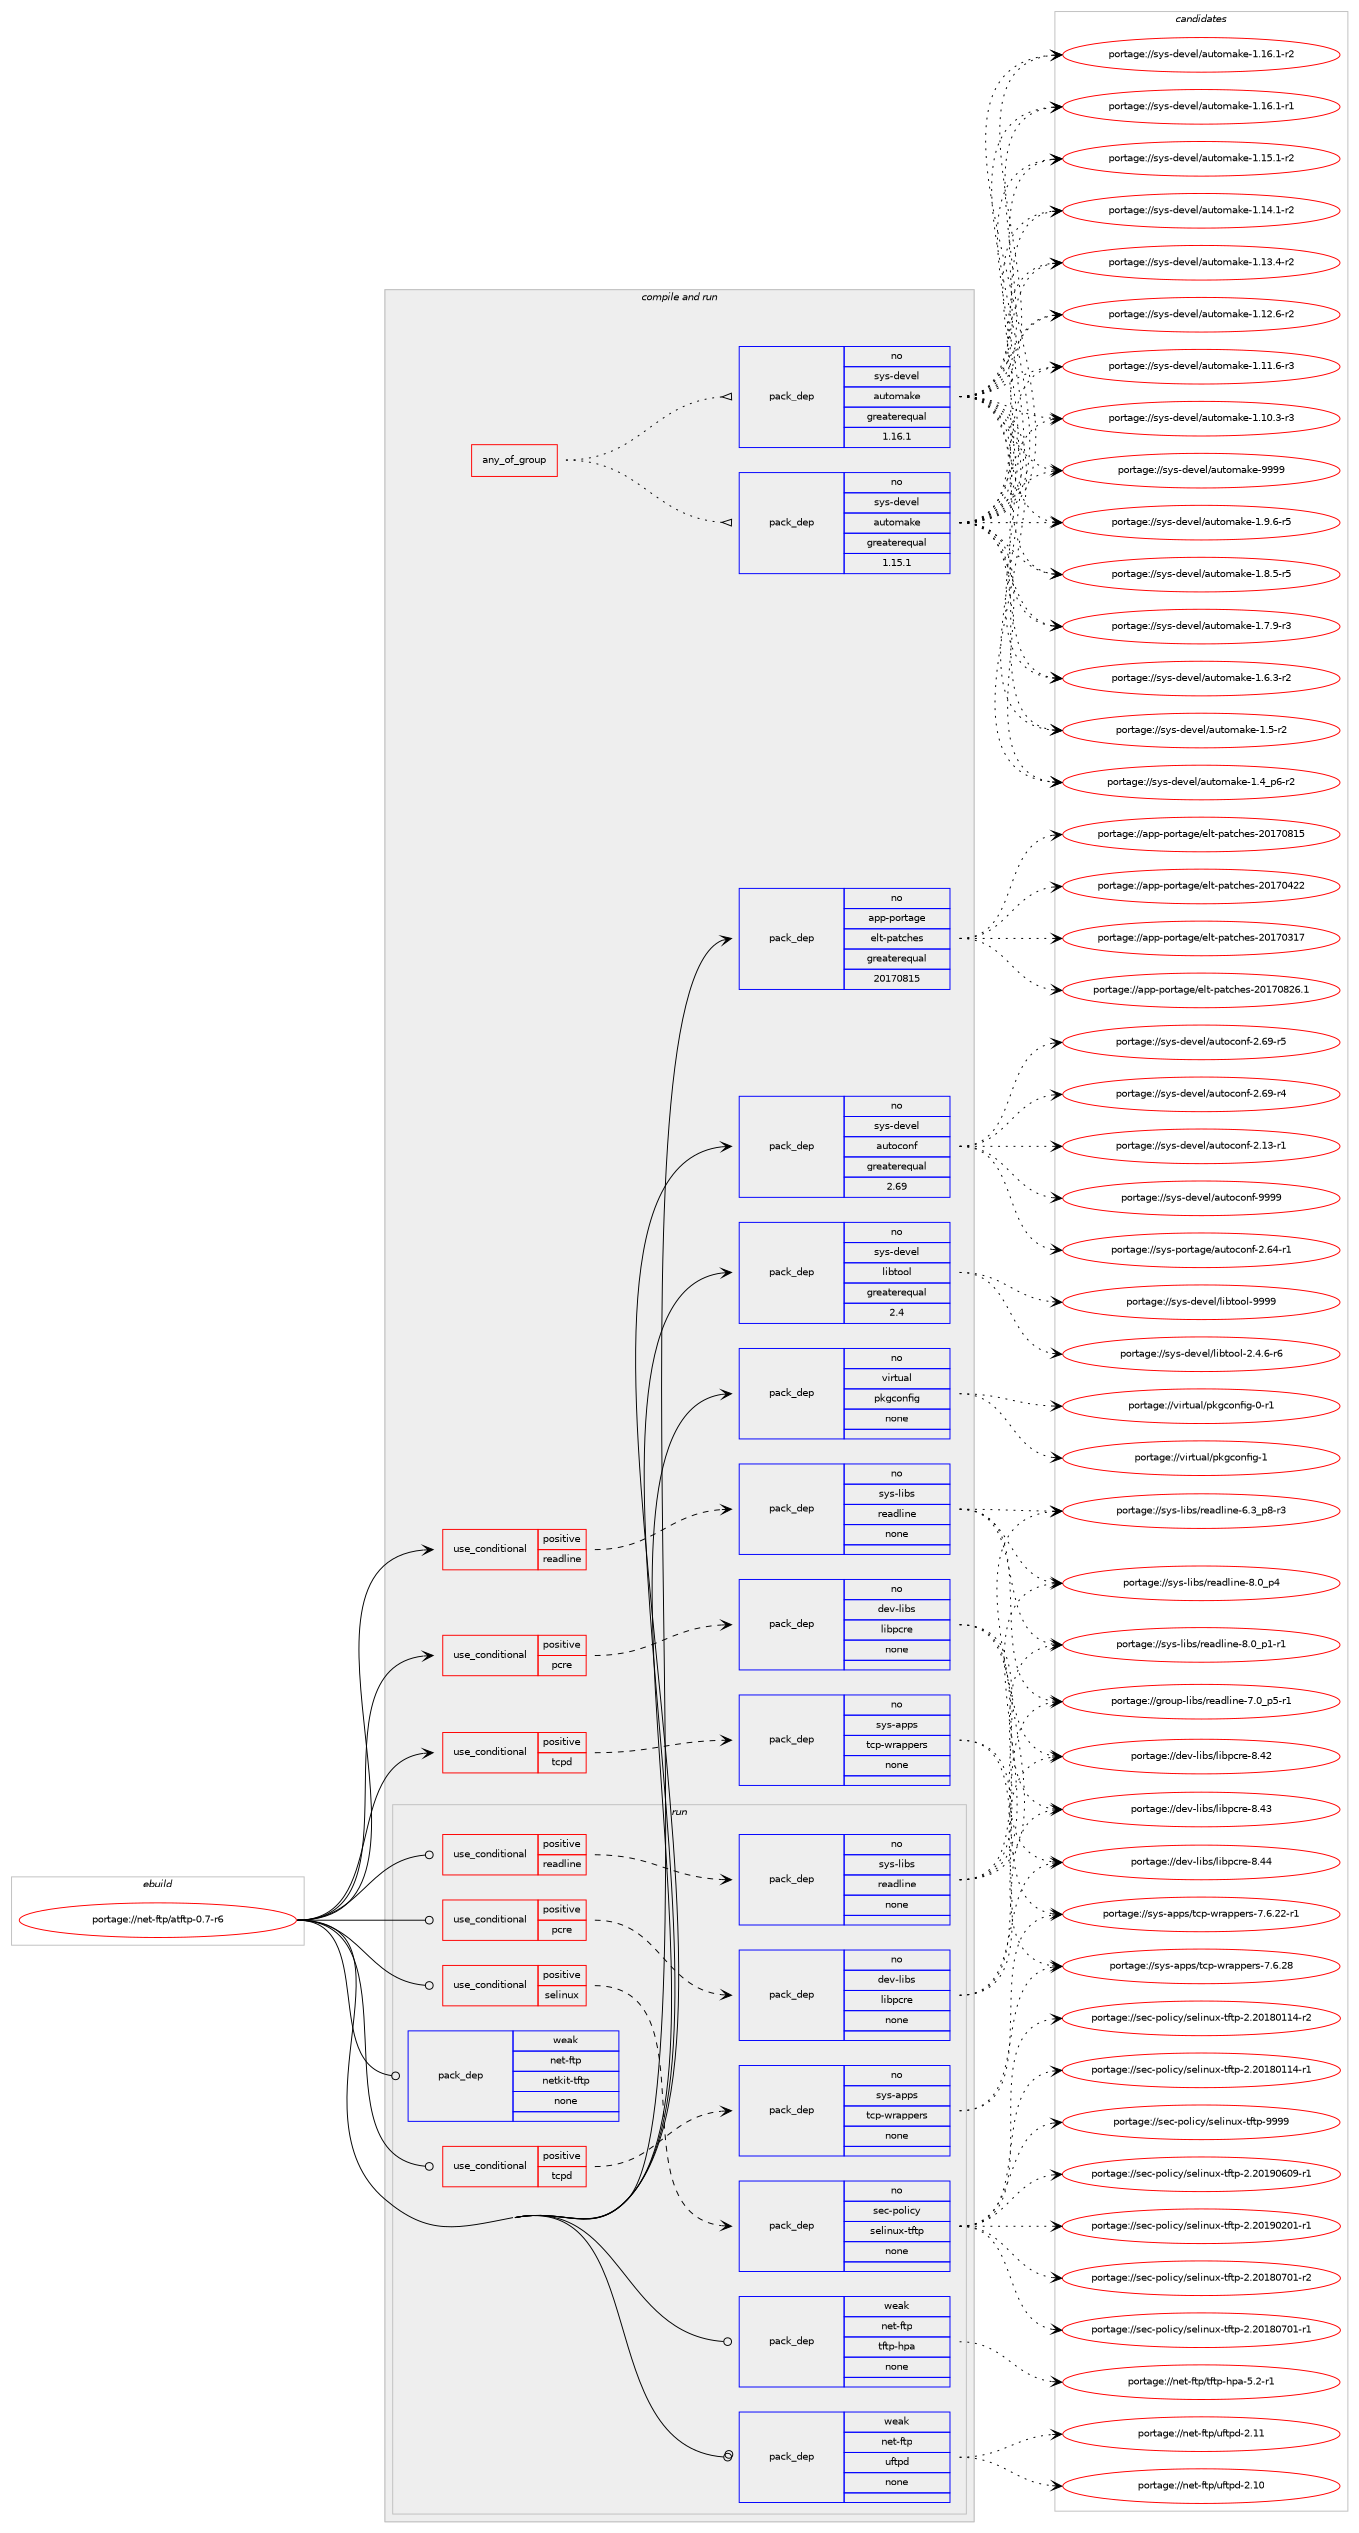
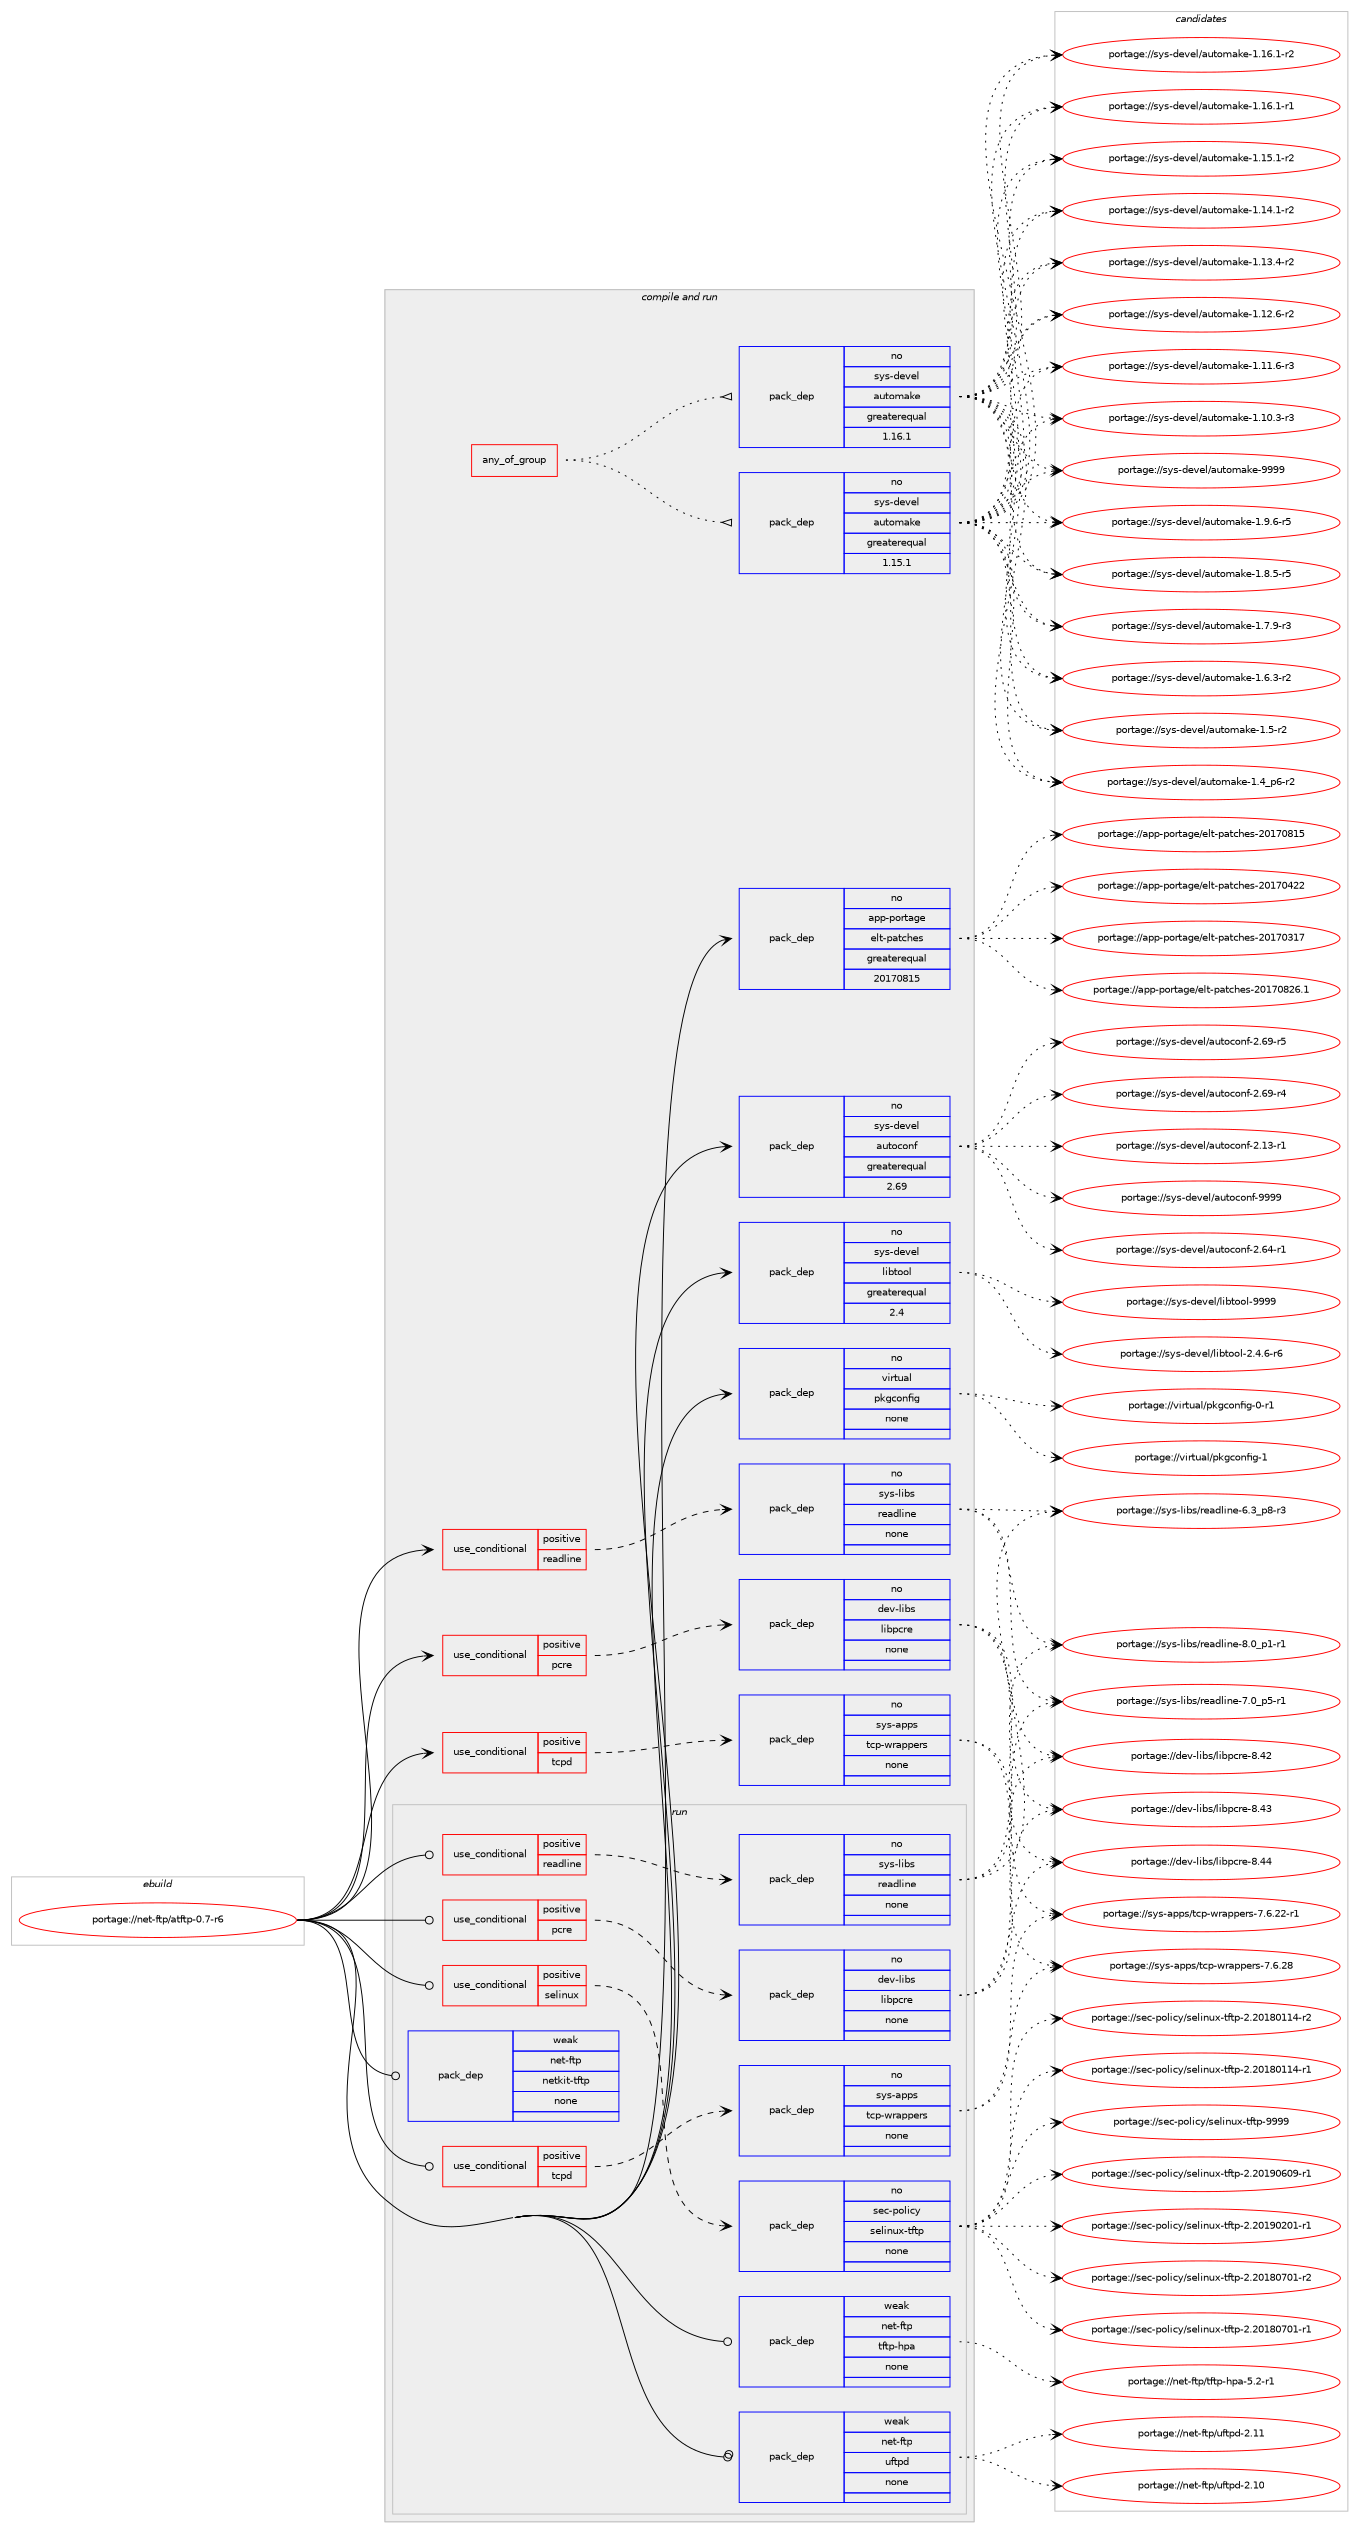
(1201, 1250) -> (1201, 1250)
(1201, 1583) -> none
(1201, 1702) -> (1201, 1702)
